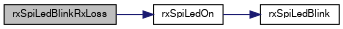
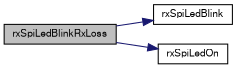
(236, 15) -> (130, 24)
